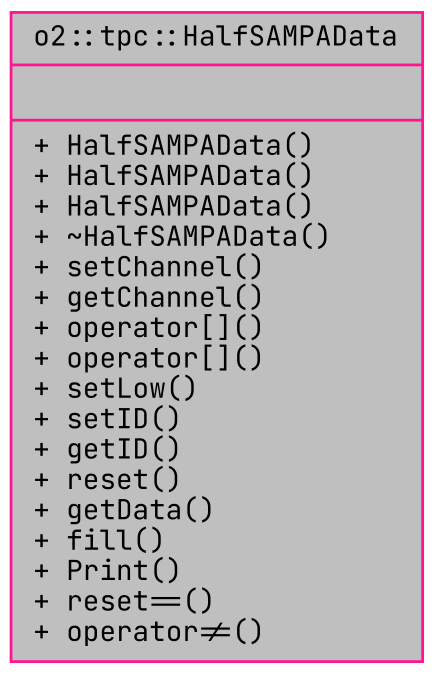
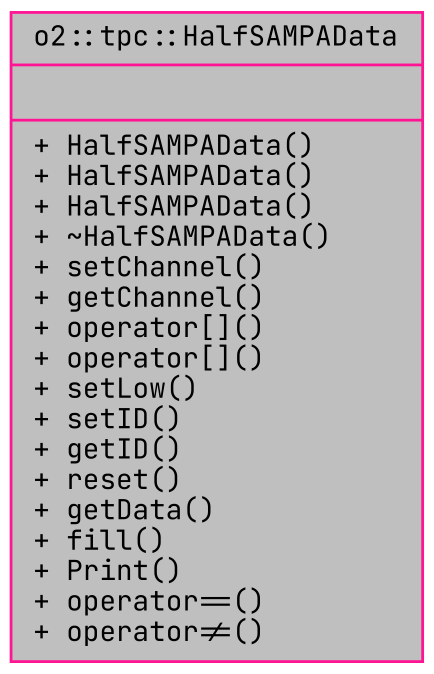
(126, 602) -> (151, 602)
